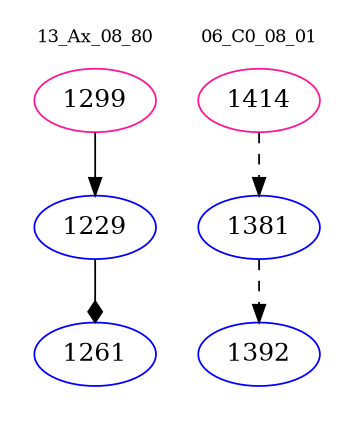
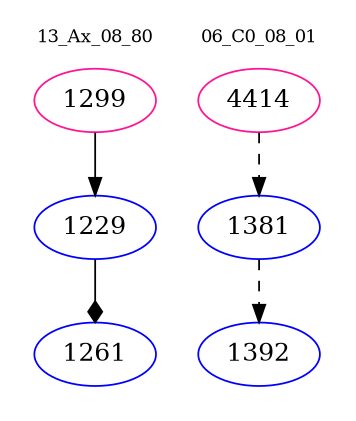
(259, 100) -> (259, 100)
